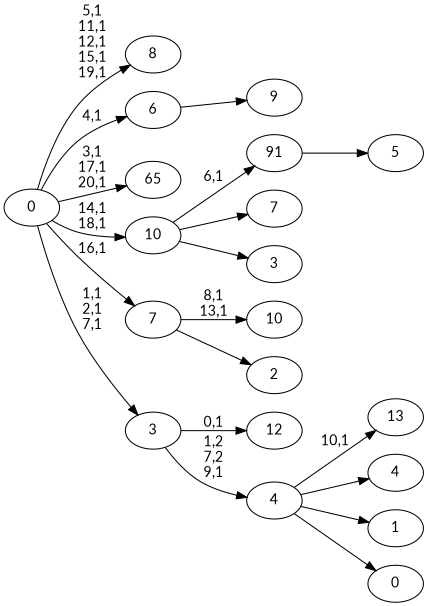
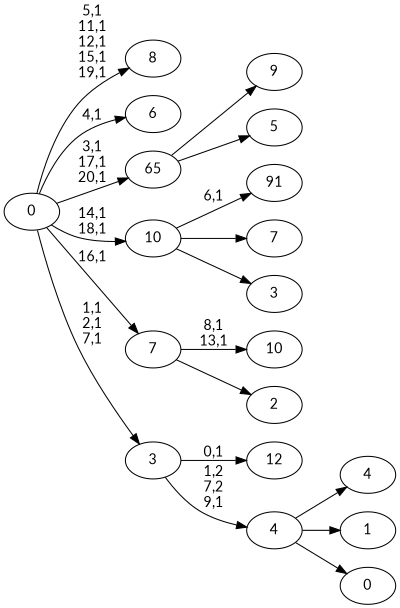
(208, 104) -> (210, 124)
(330, 153) -> (209, 150)
(396, 417) -> none
